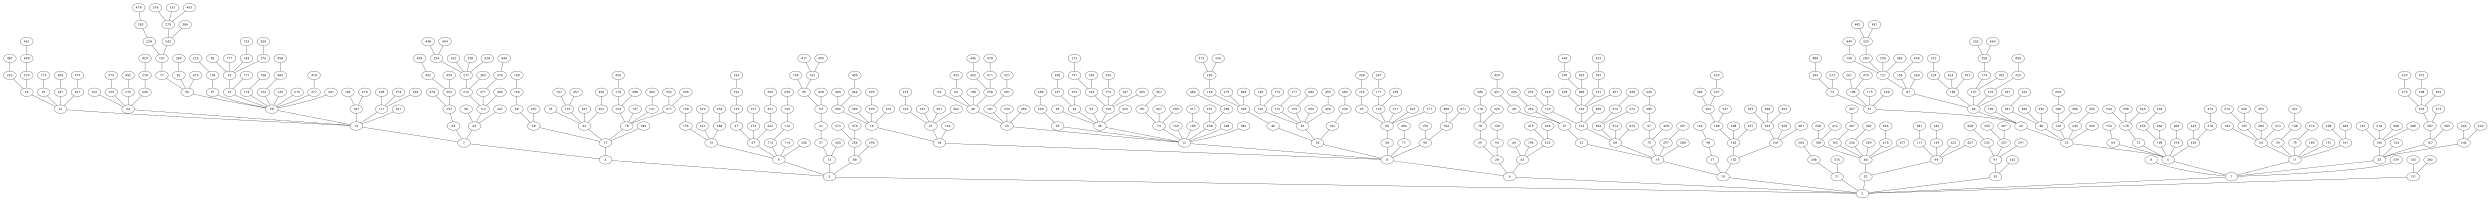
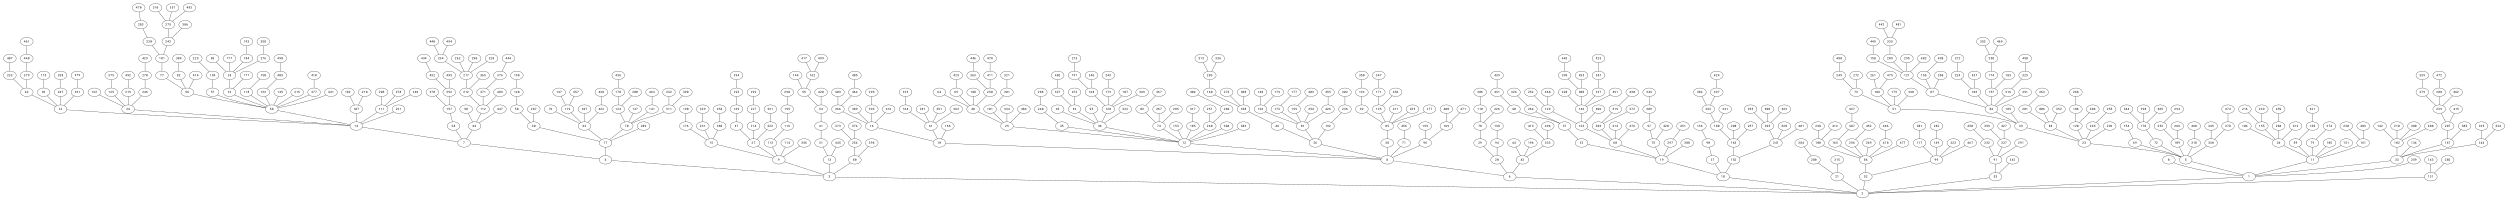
(1951, 75) -> none
(770, 101) -> (753, 101)
